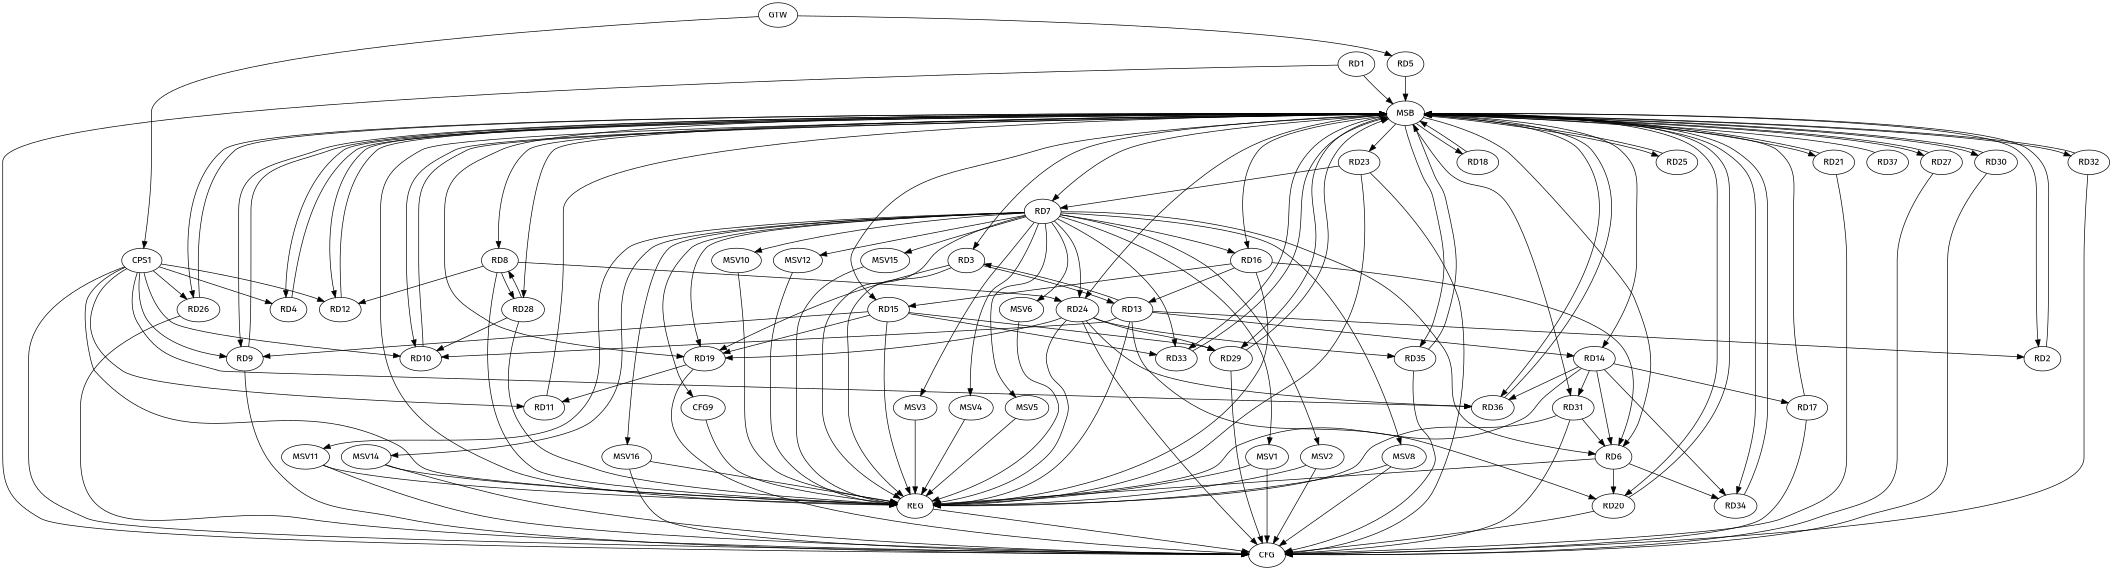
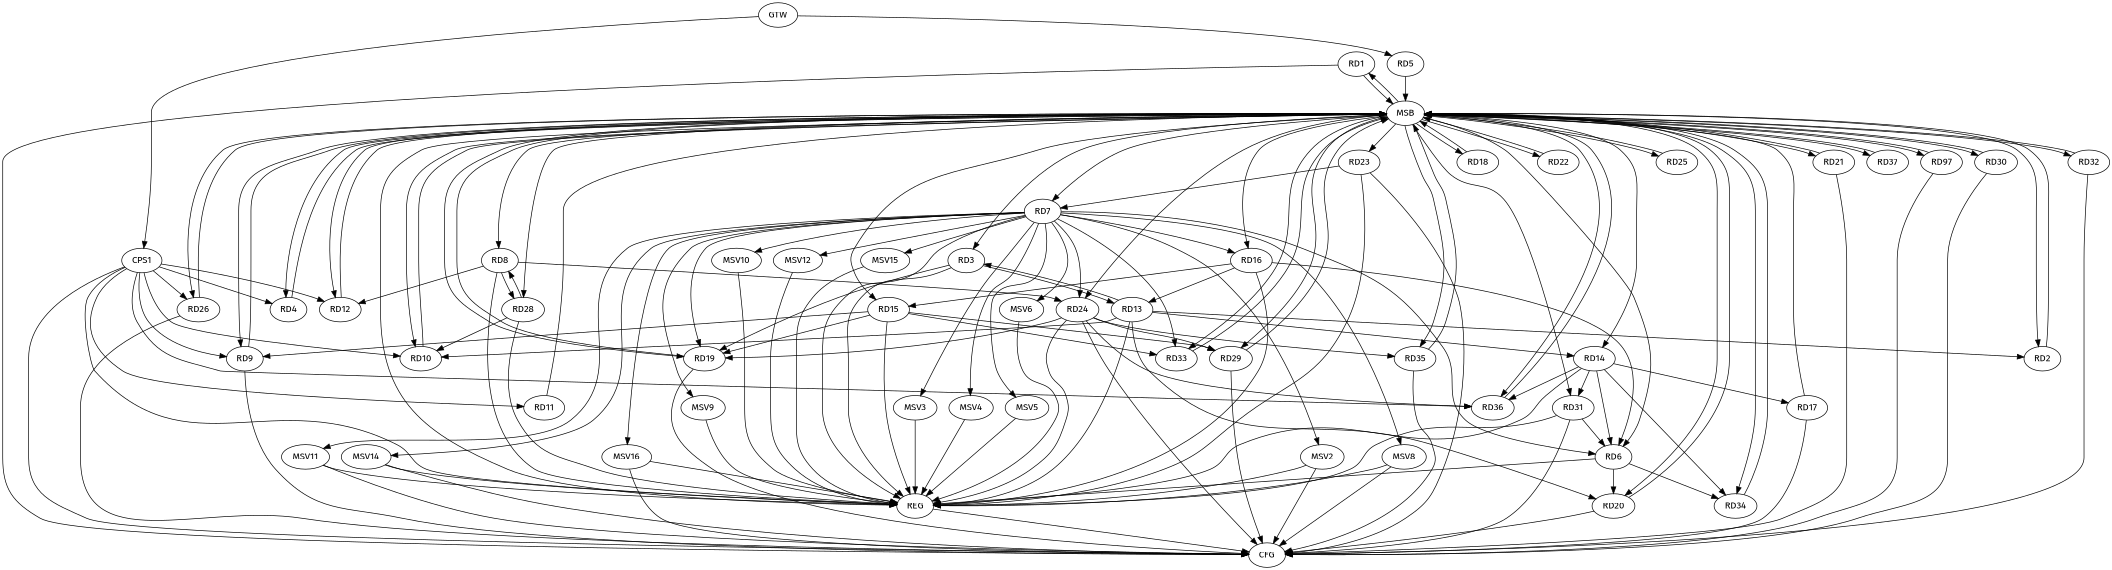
none -> (1386, 90)
none -> (1645, 126)
none -> (1558, 162)
(1941, 162) -> (1941, 162)
(639, 379) -> (491, 160)
(703, 408) -> (703, 408)
(1267, 457) -> none
